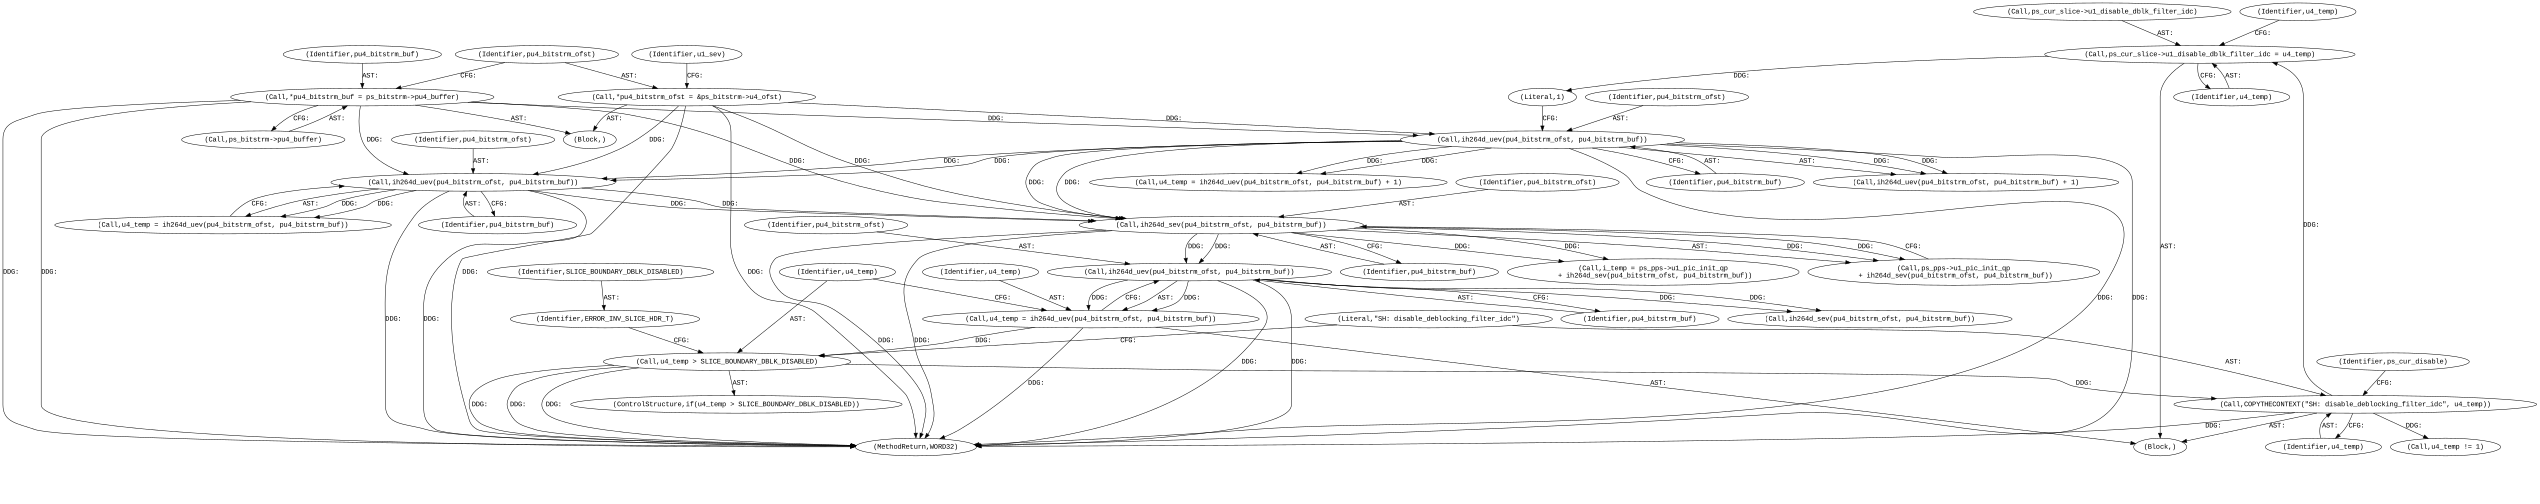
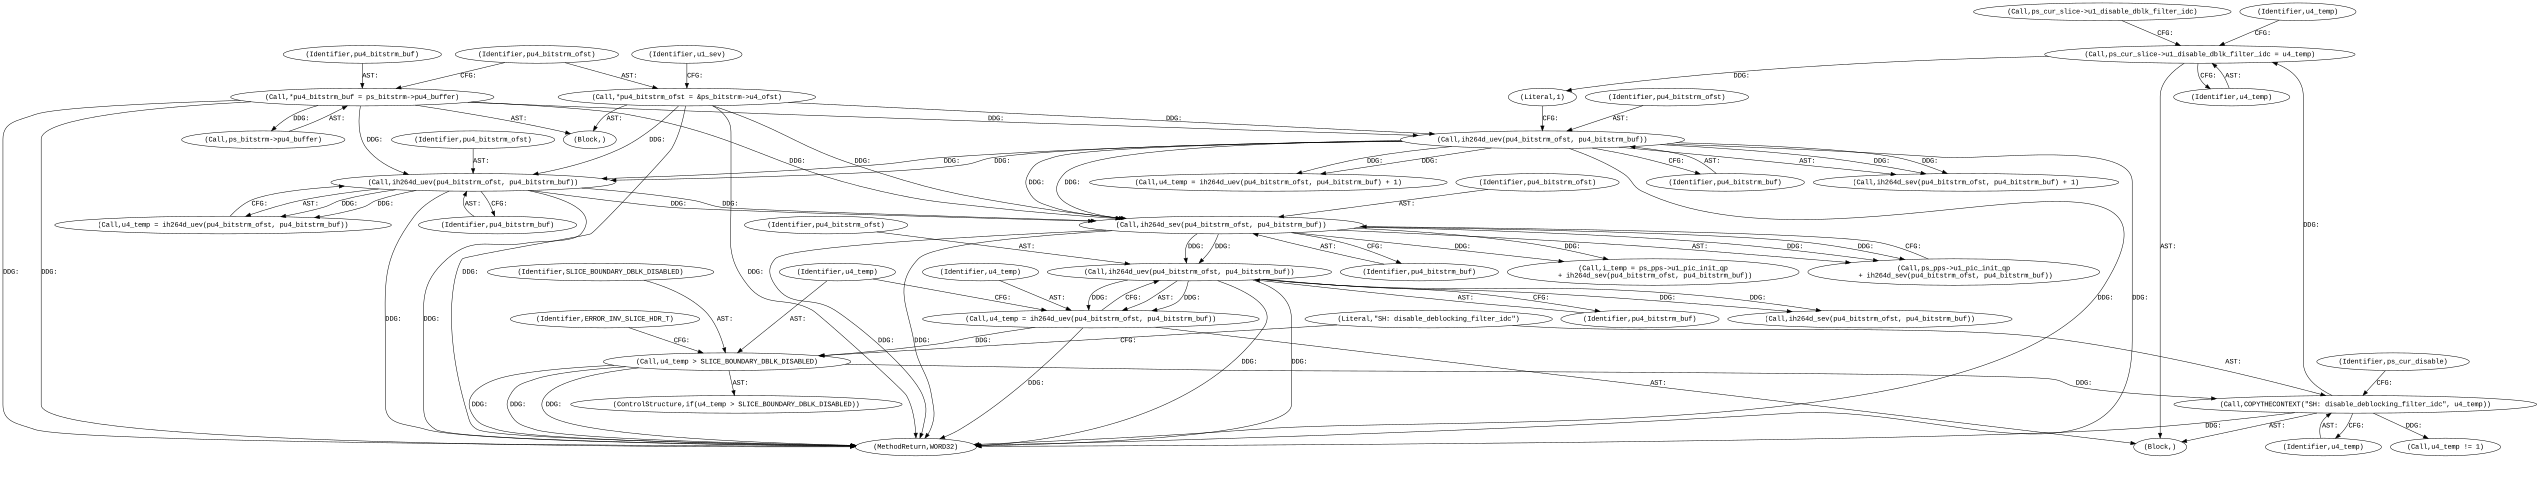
(2168, 33) -> (2168, 33)
(303, 118) -> (303, 118)
(1966, 182) -> (1966, 182)
(603, 293) -> (694, 303)
